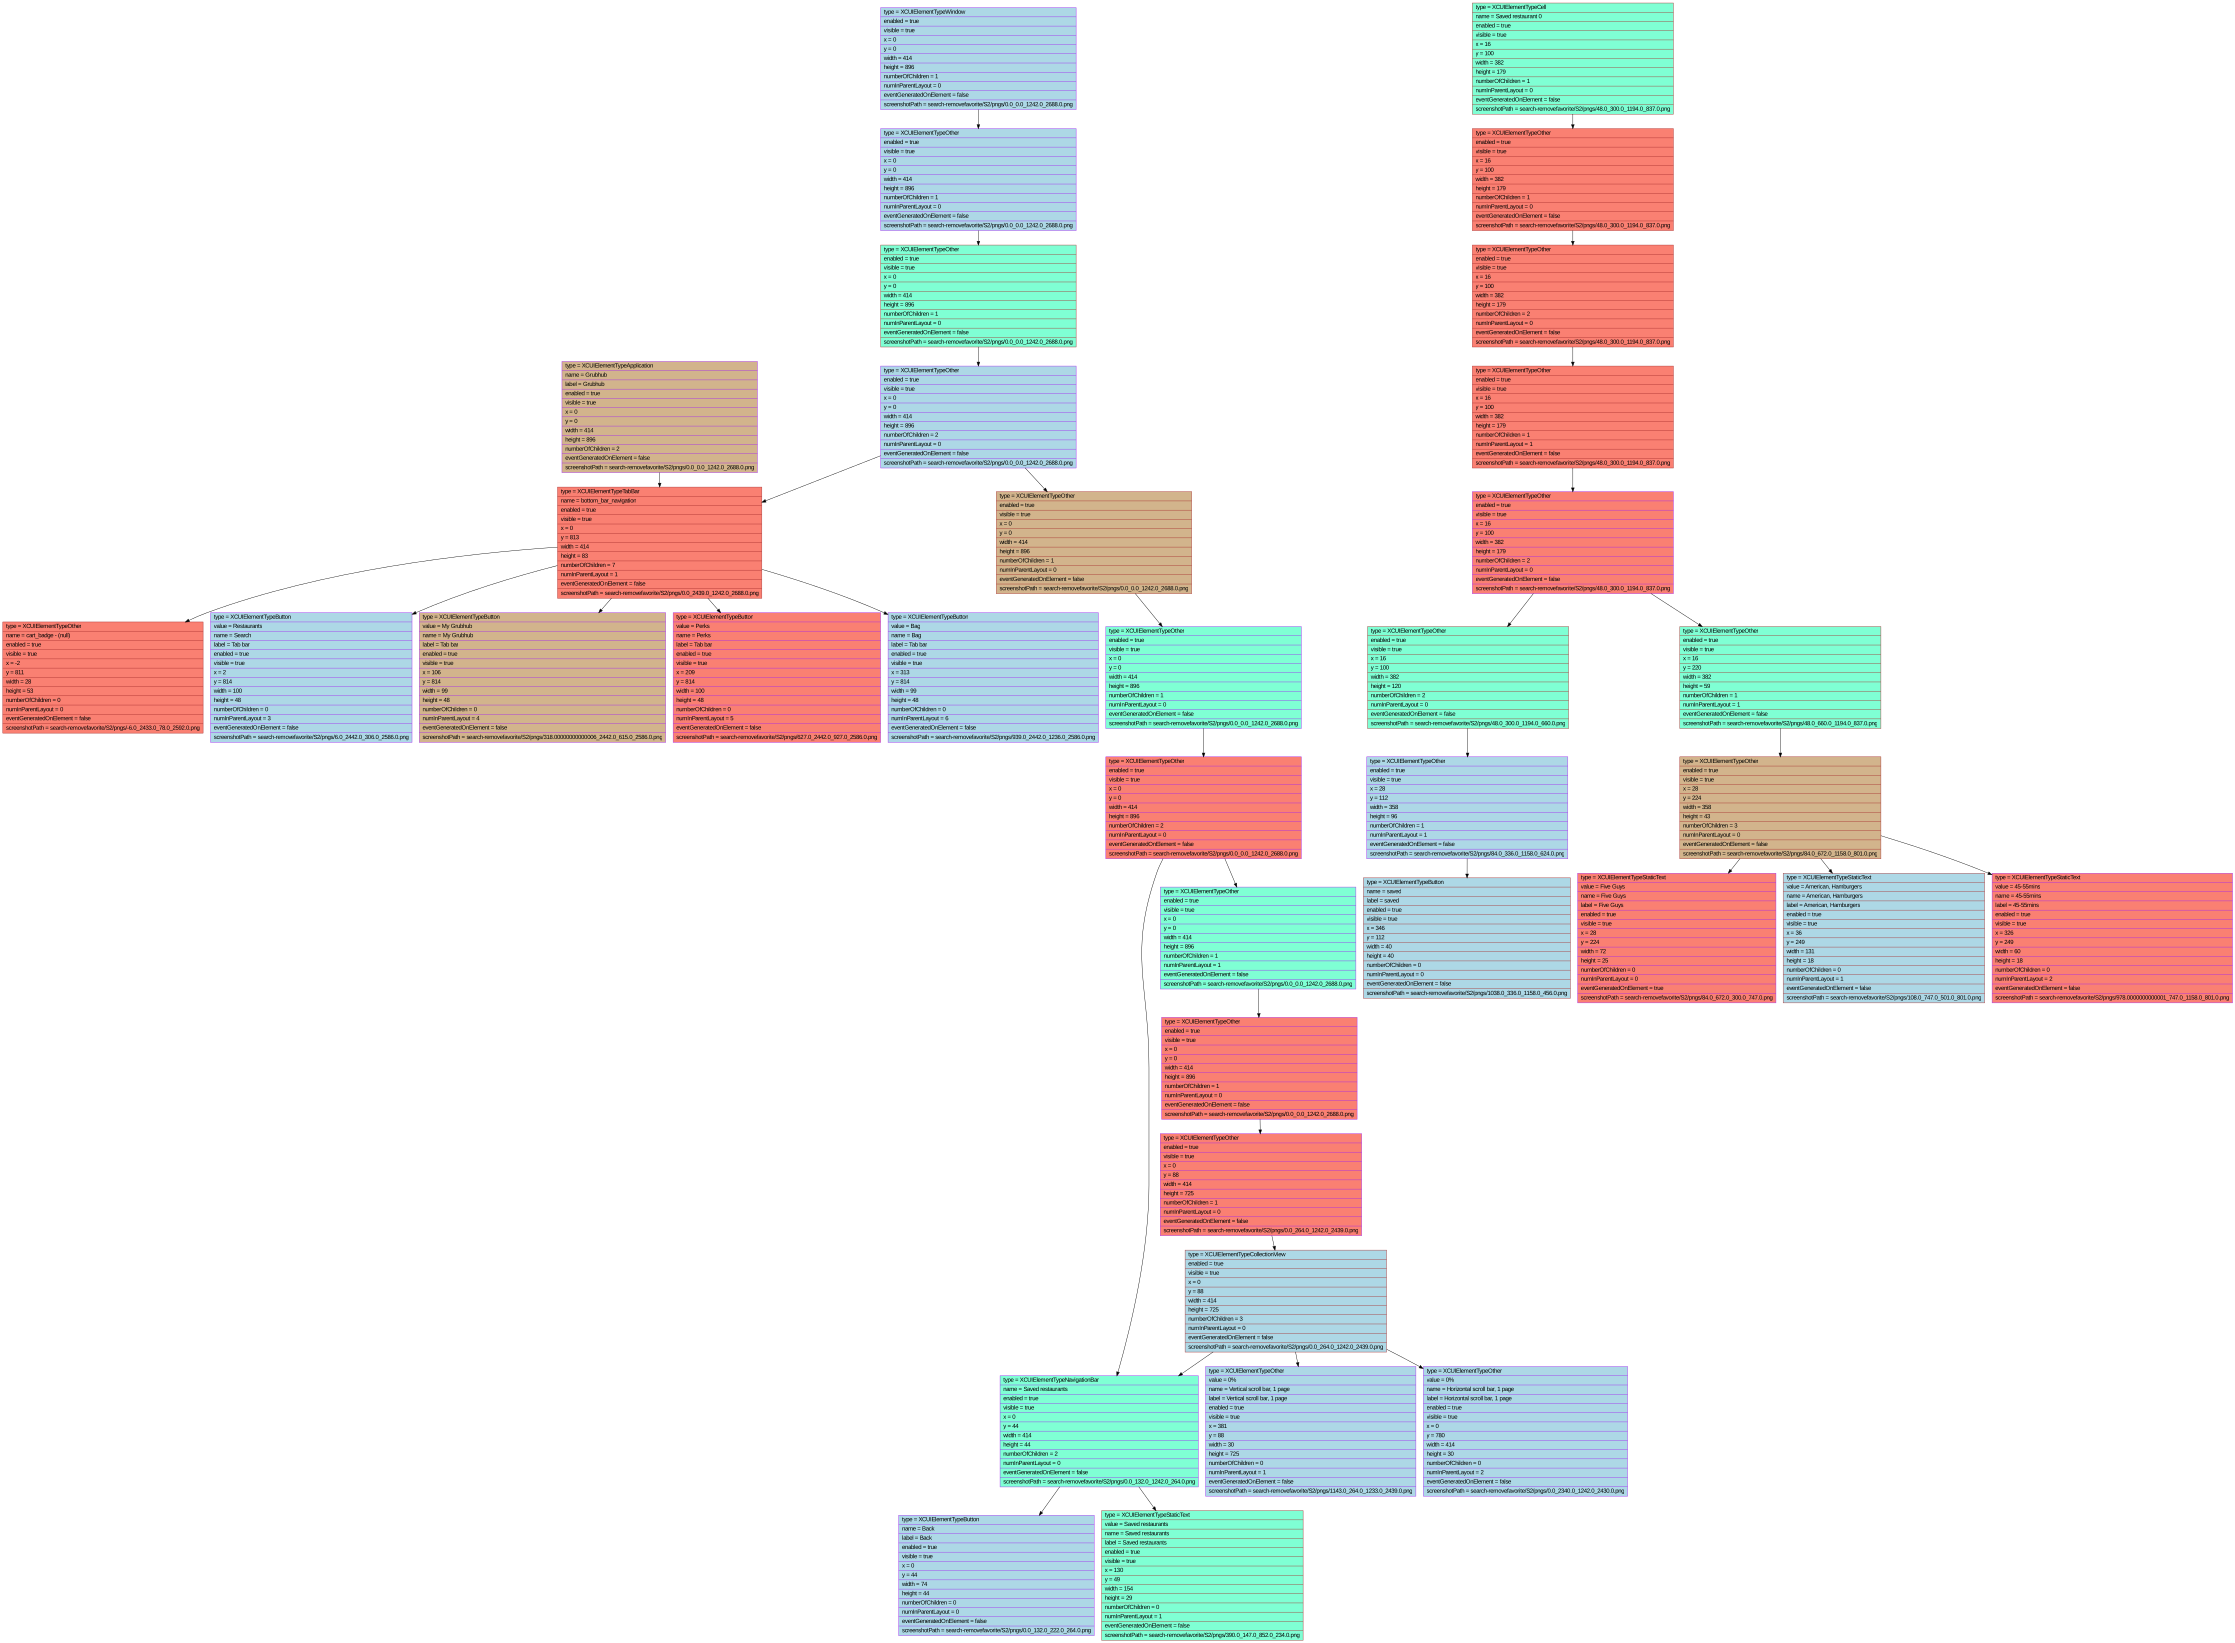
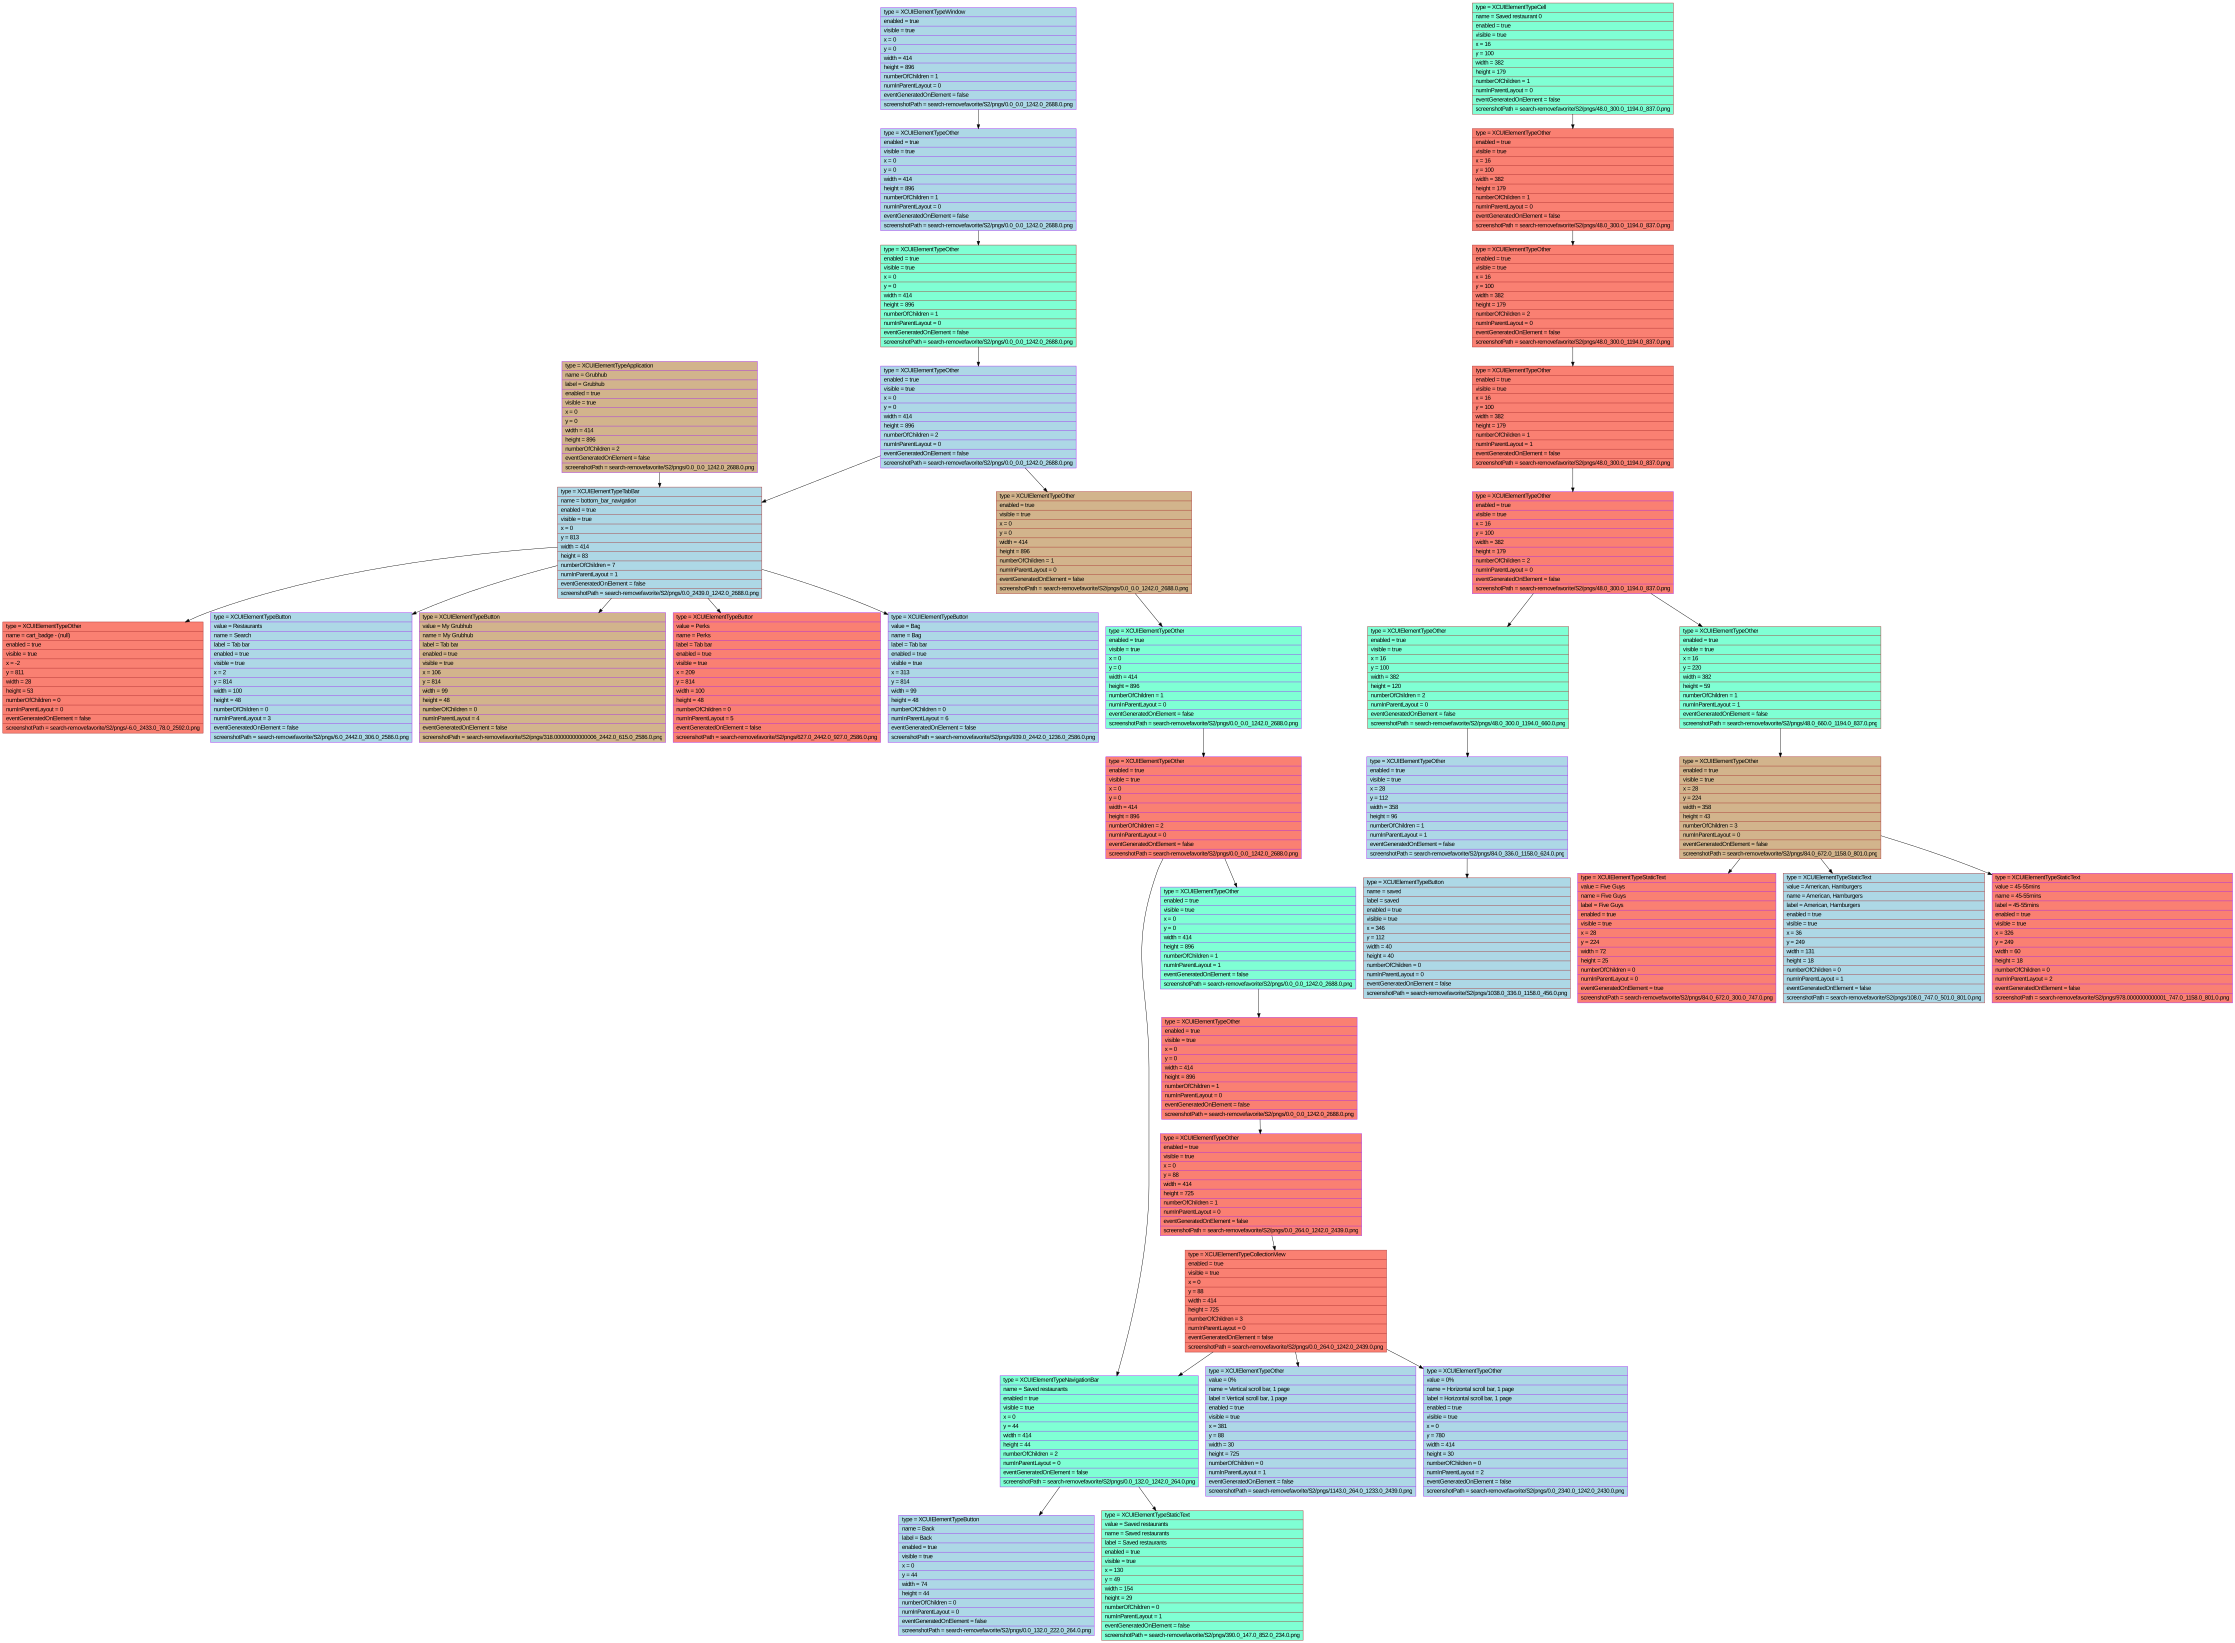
(660, 543) -> (660, 543)
(1286, 1301) -> (1286, 1301)
